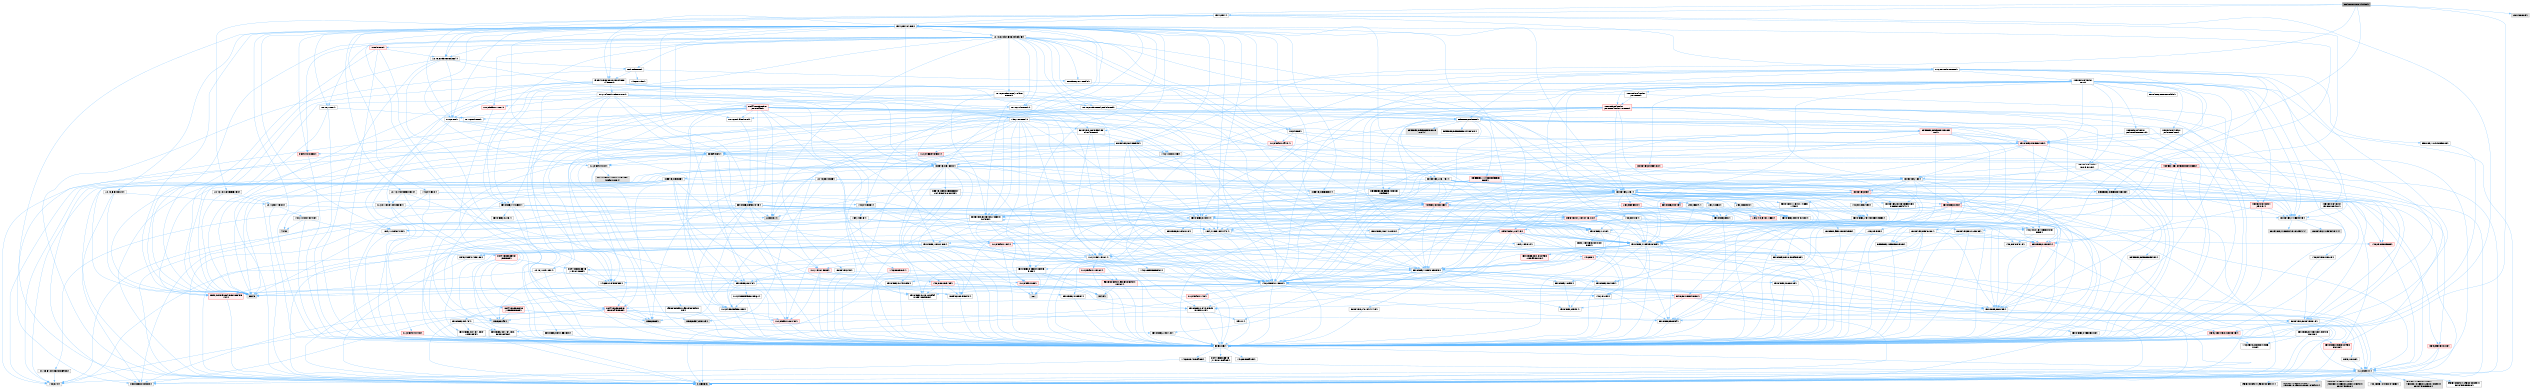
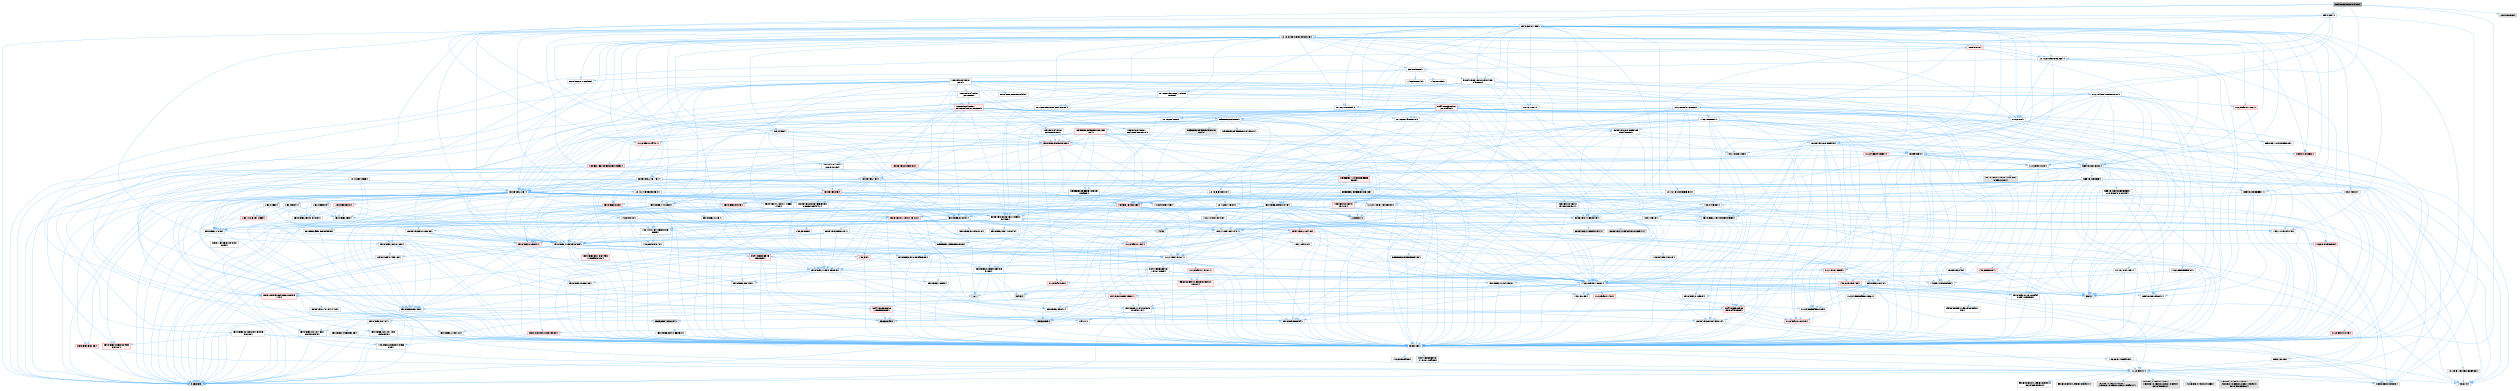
(2015, 75) -> none
none -> (1415, 81)
(1182, 138) -> (802, 47)
(1354, 190) -> (1279, 152)
(562, 241) -> (679, 232)
